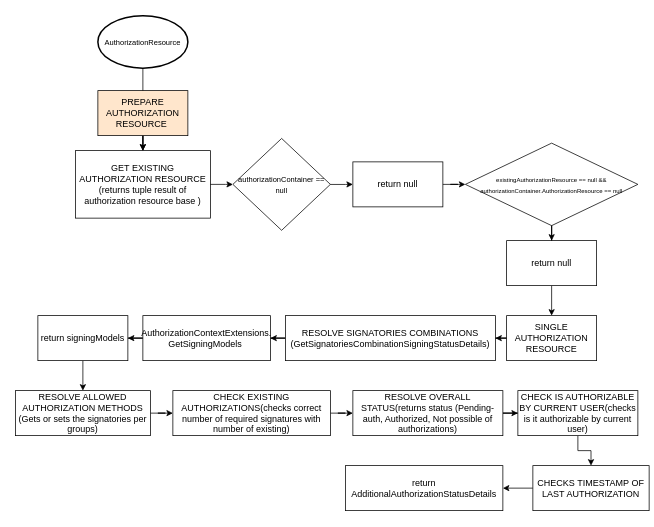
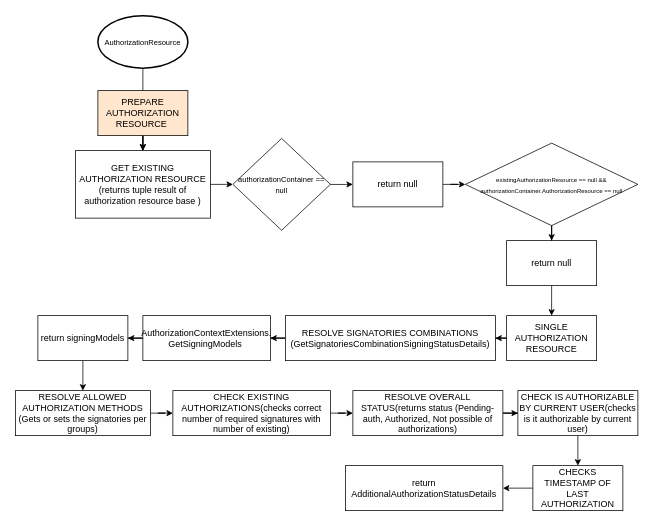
(591, 488) -> (578, 488)
